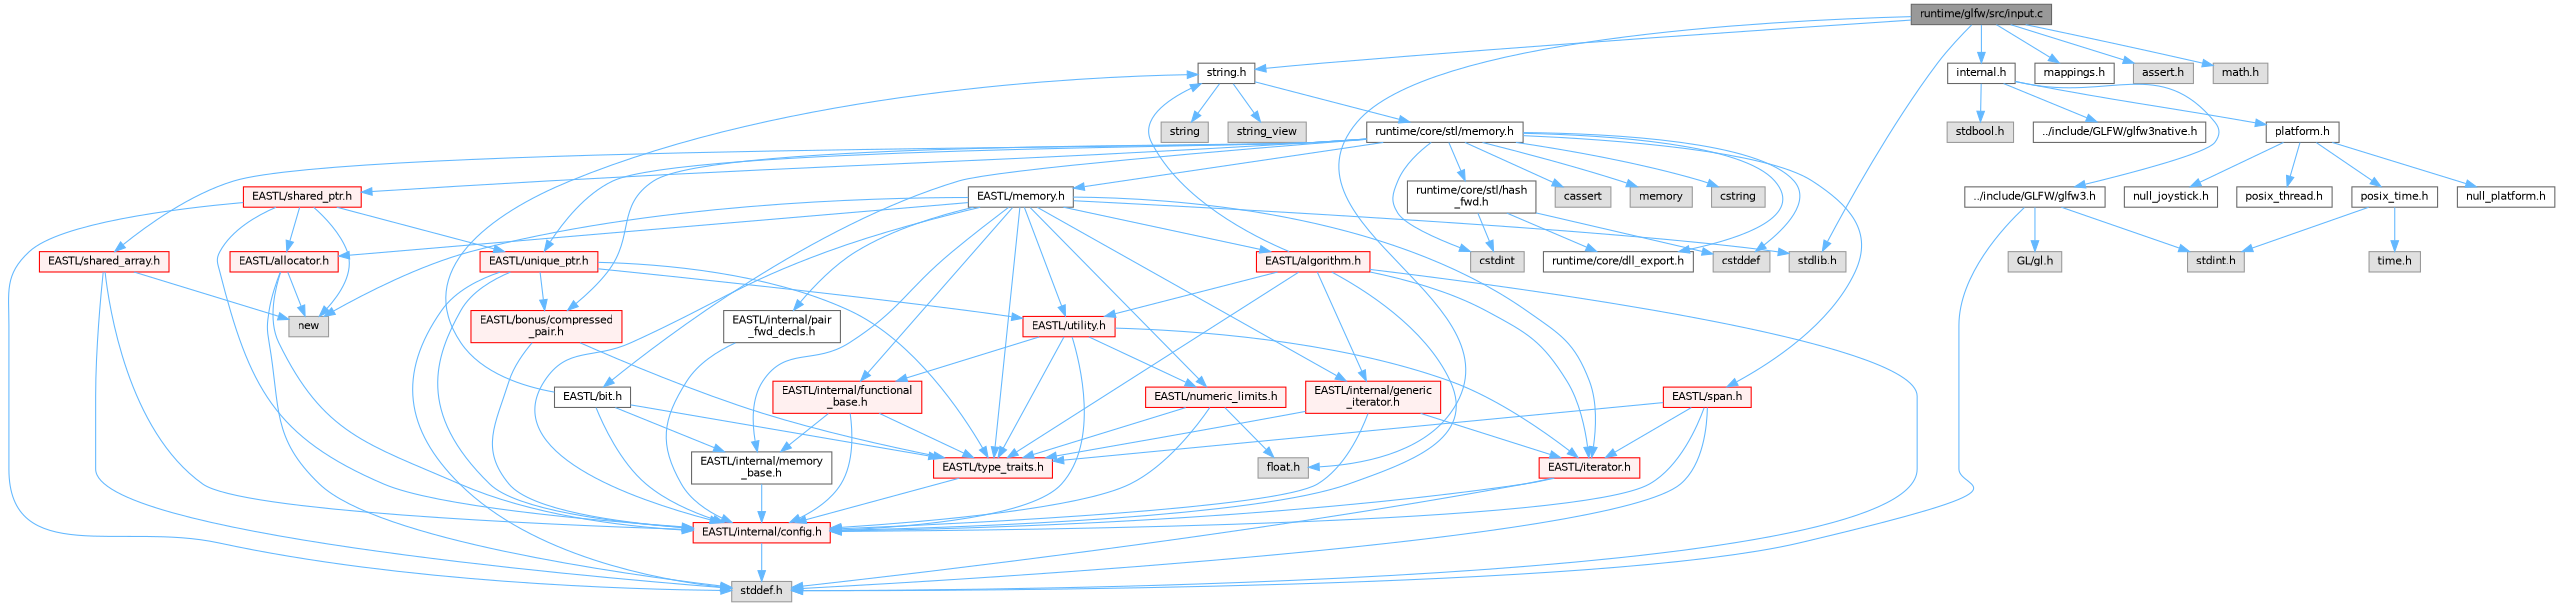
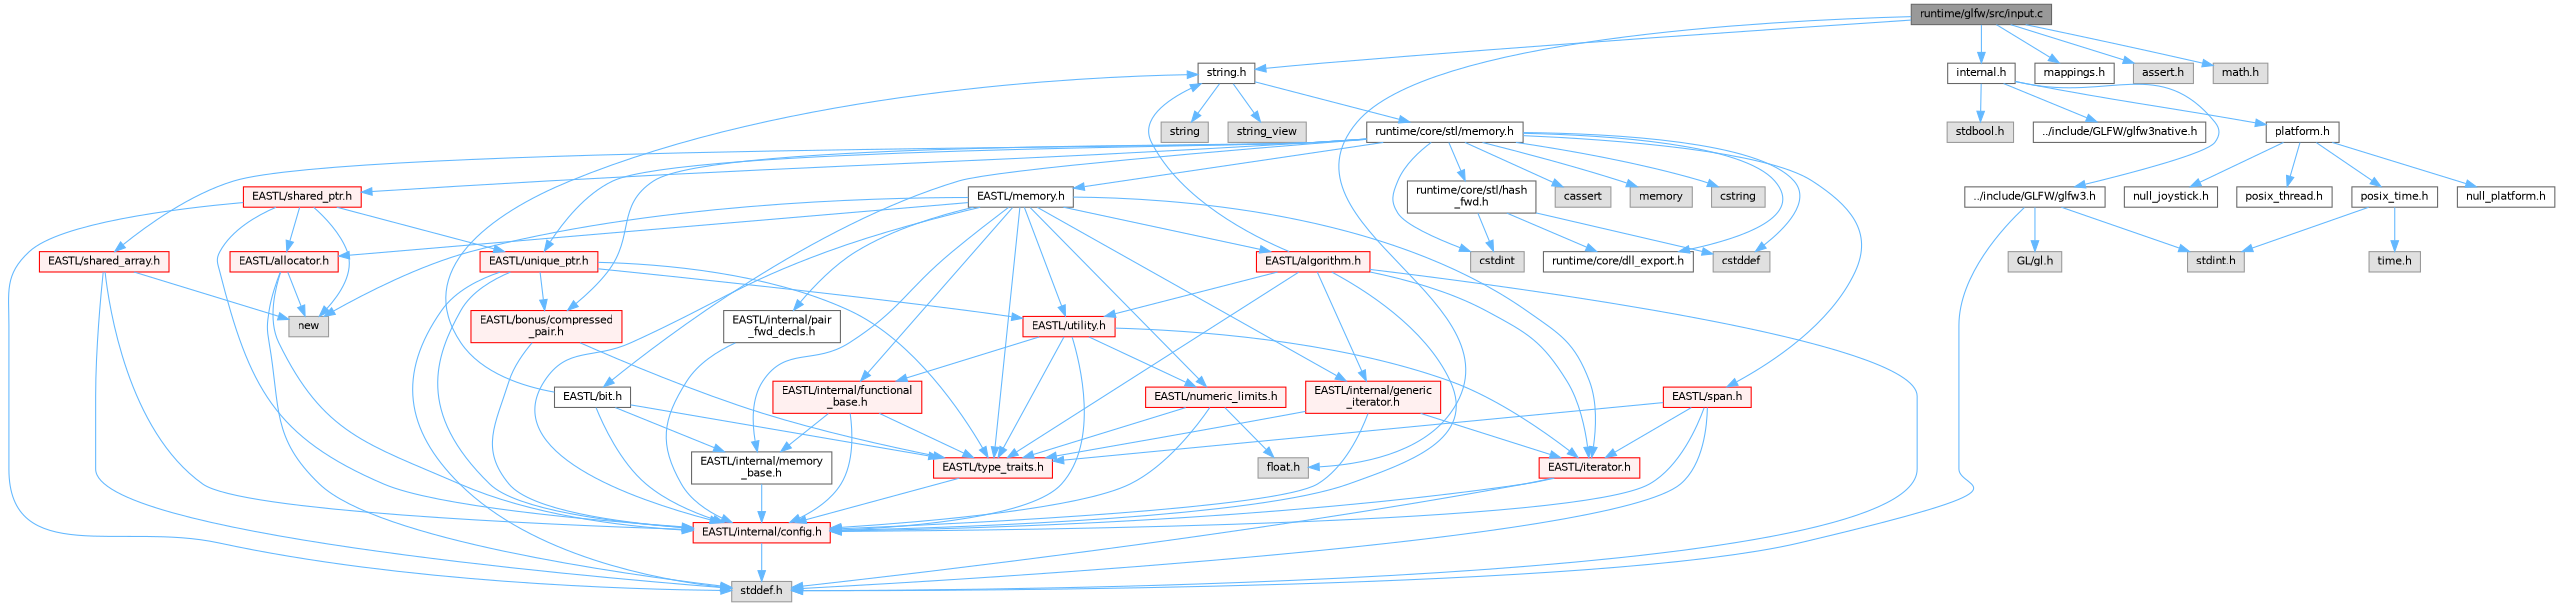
(1818, 262) -> none
